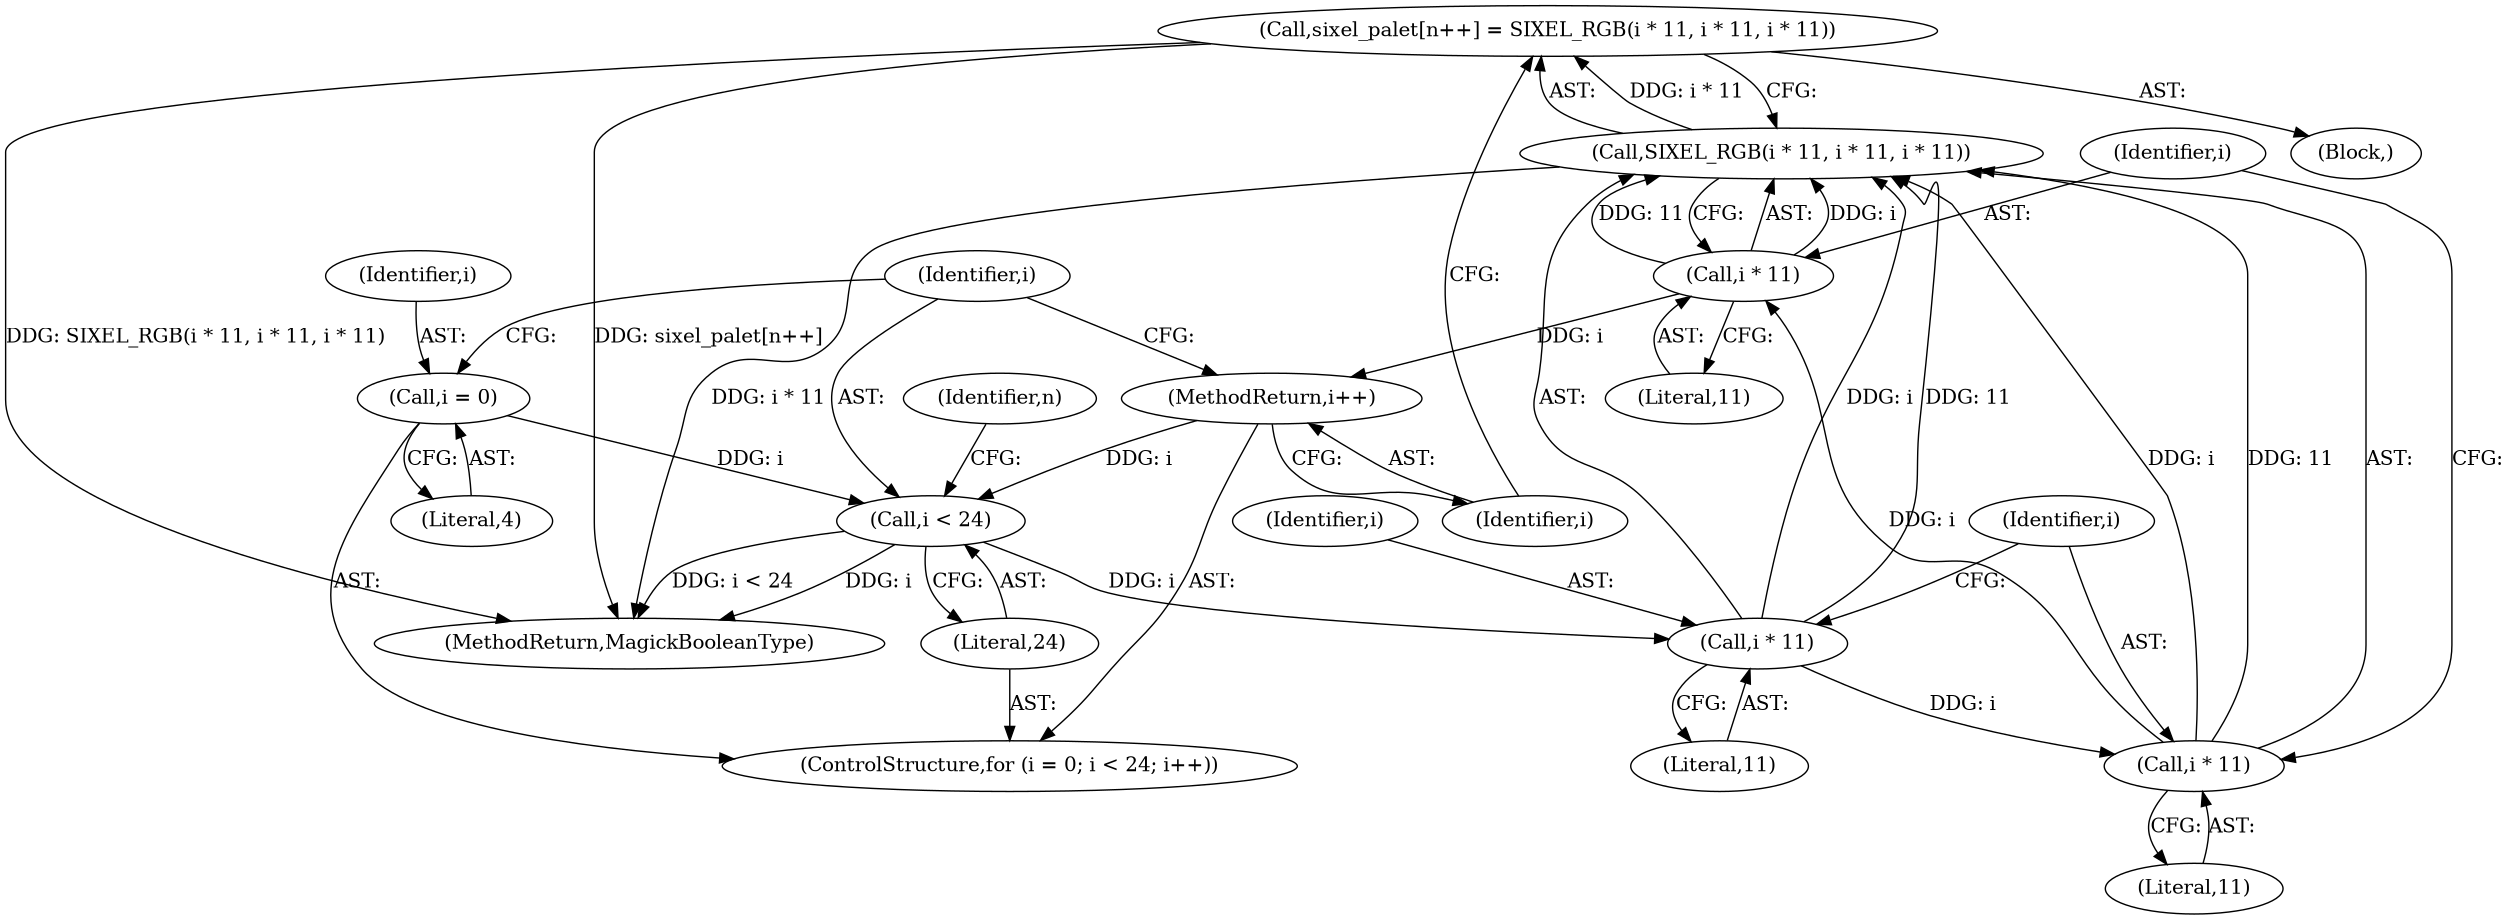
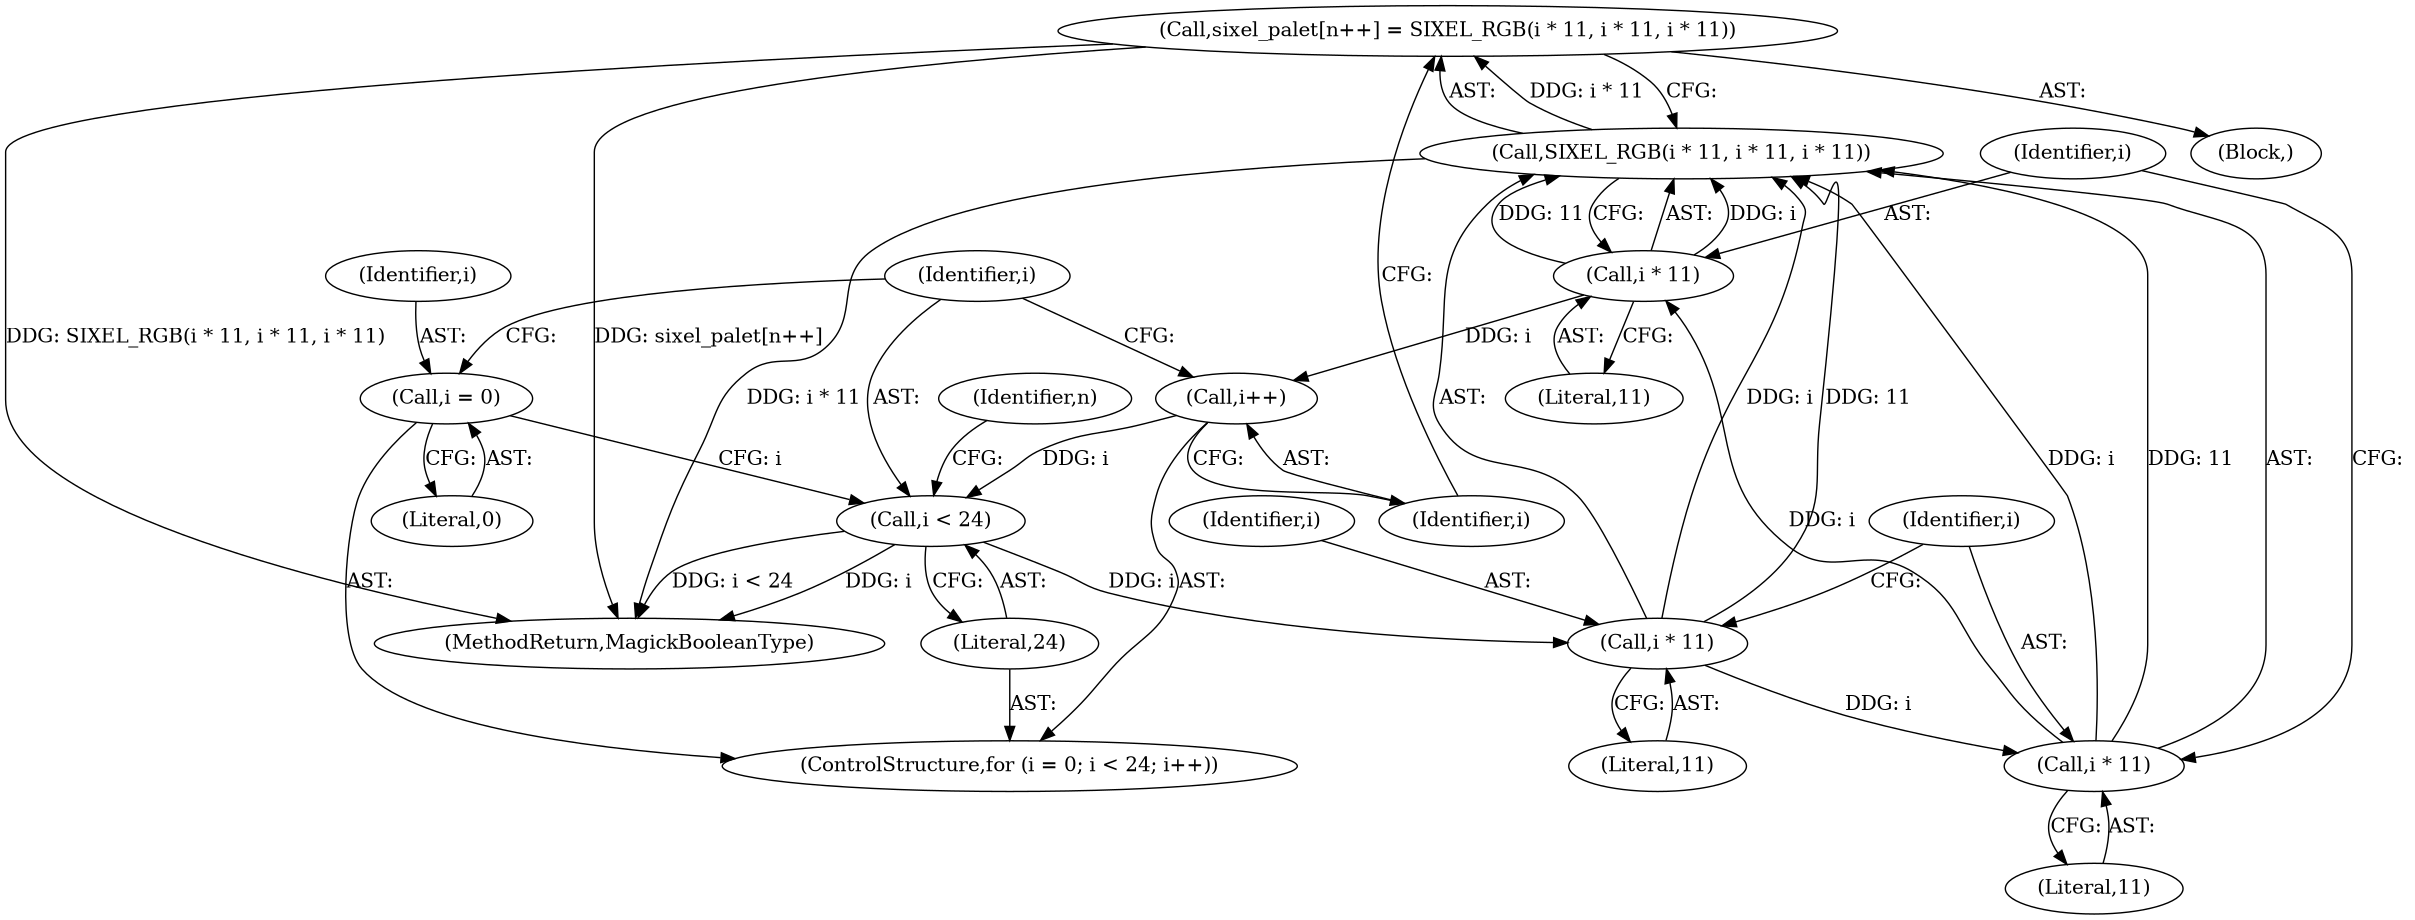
(1272, 399) -> (1237, 399)
(751, 460) -> (751, 460)
(472, 521) -> (452, 521)
